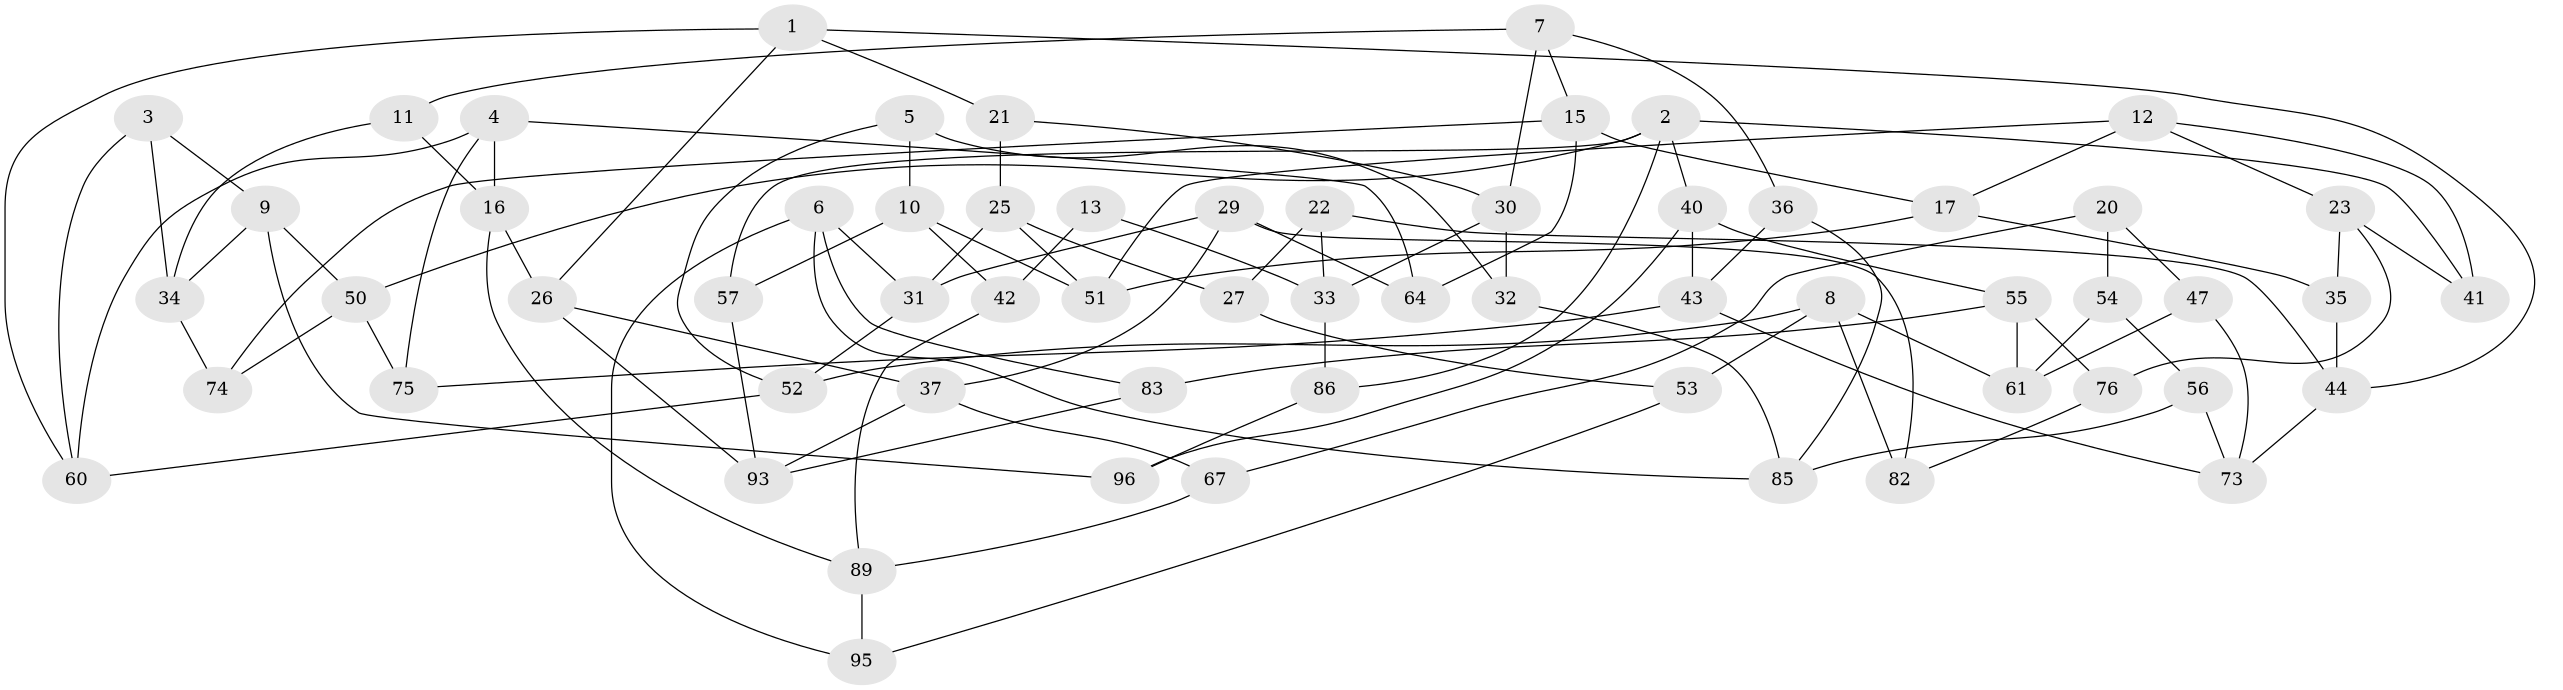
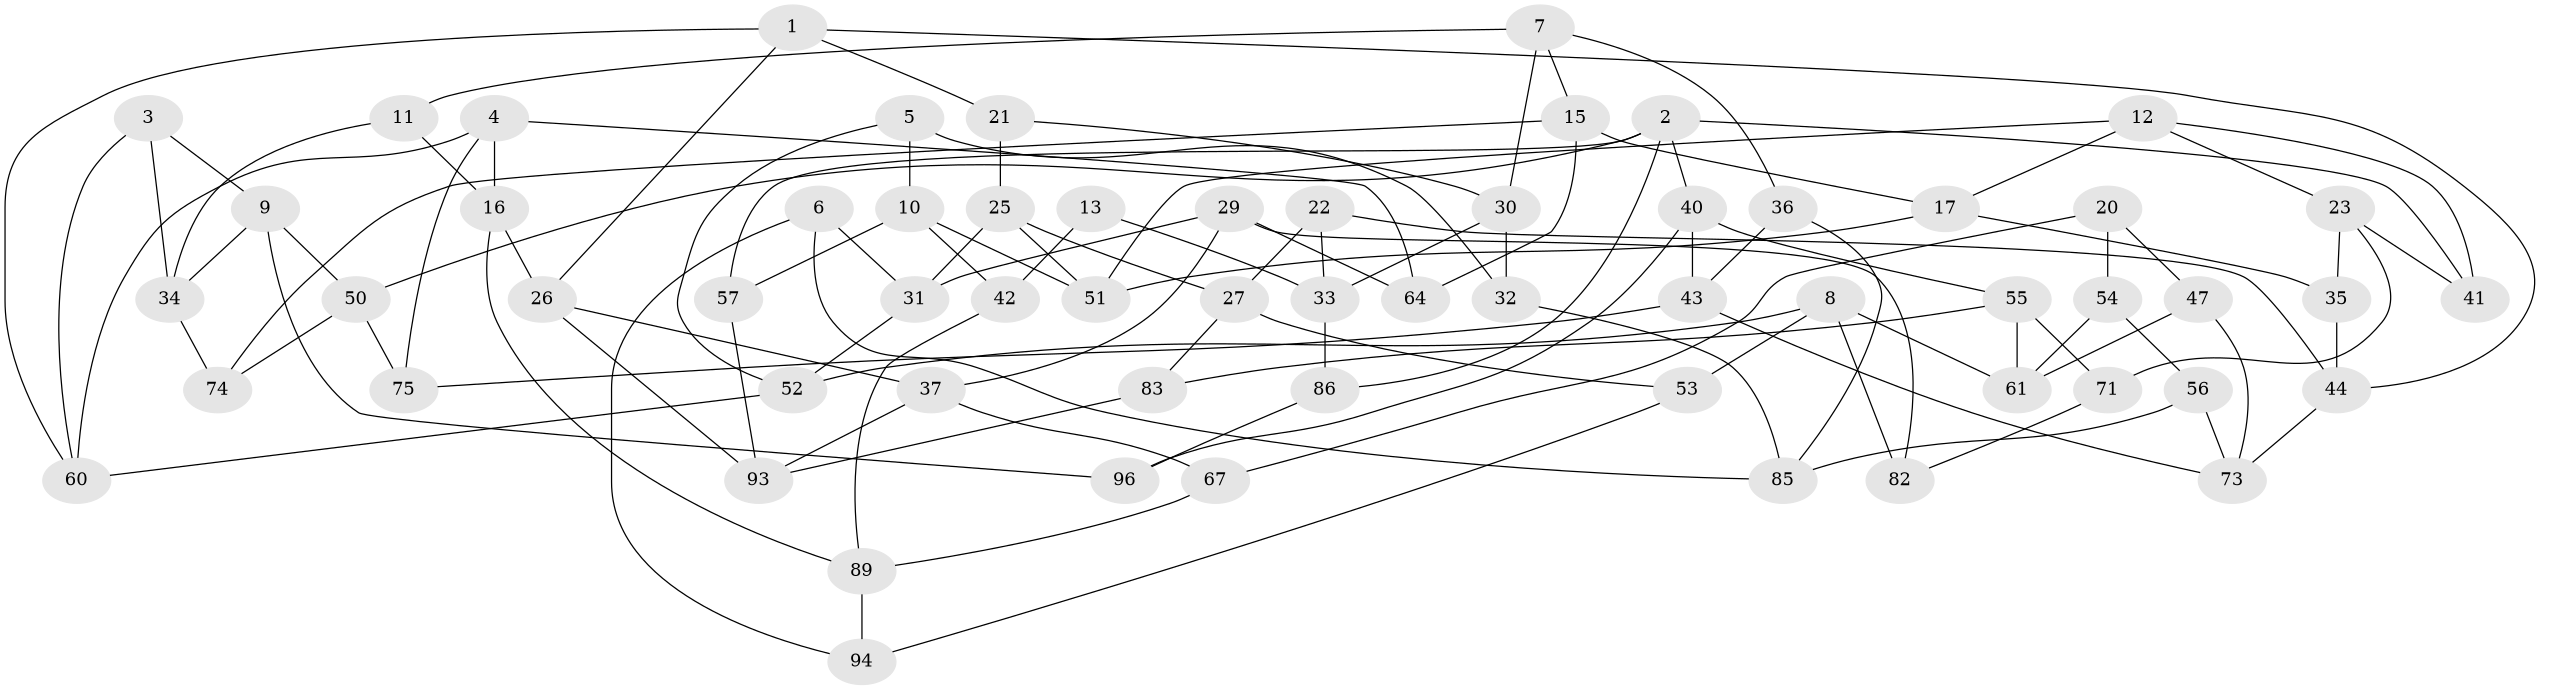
(943, 346) -> (1202, 336)
(2108, 390) -> (2108, 390)
(862, 662) -> (862, 662)
